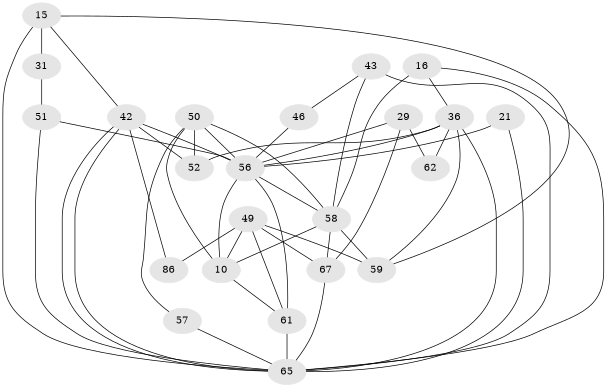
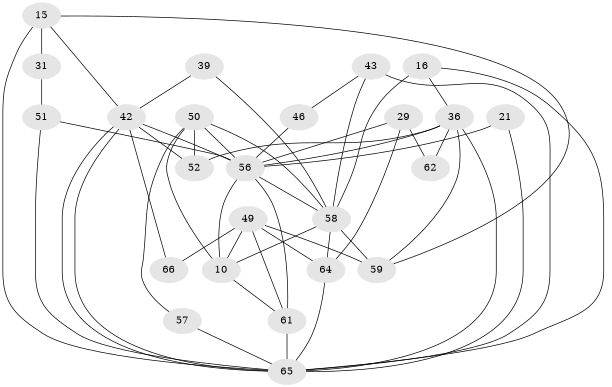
none -> (204, 66)
(169, 270) -> (169, 270)
(326, 270) -> (326, 270)
